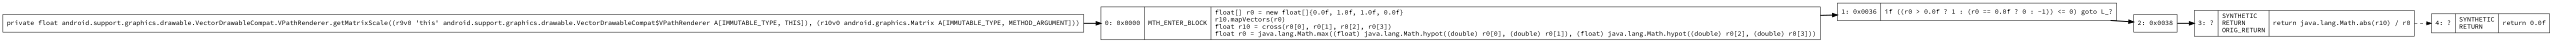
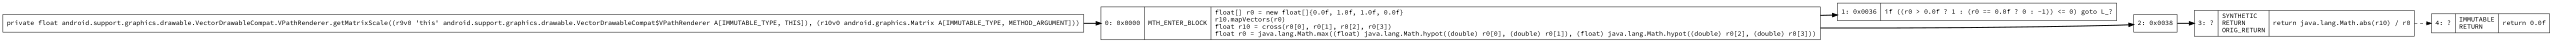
(2477, 20) -> (2477, 20)
(2120, 21) -> (1975, 28)
